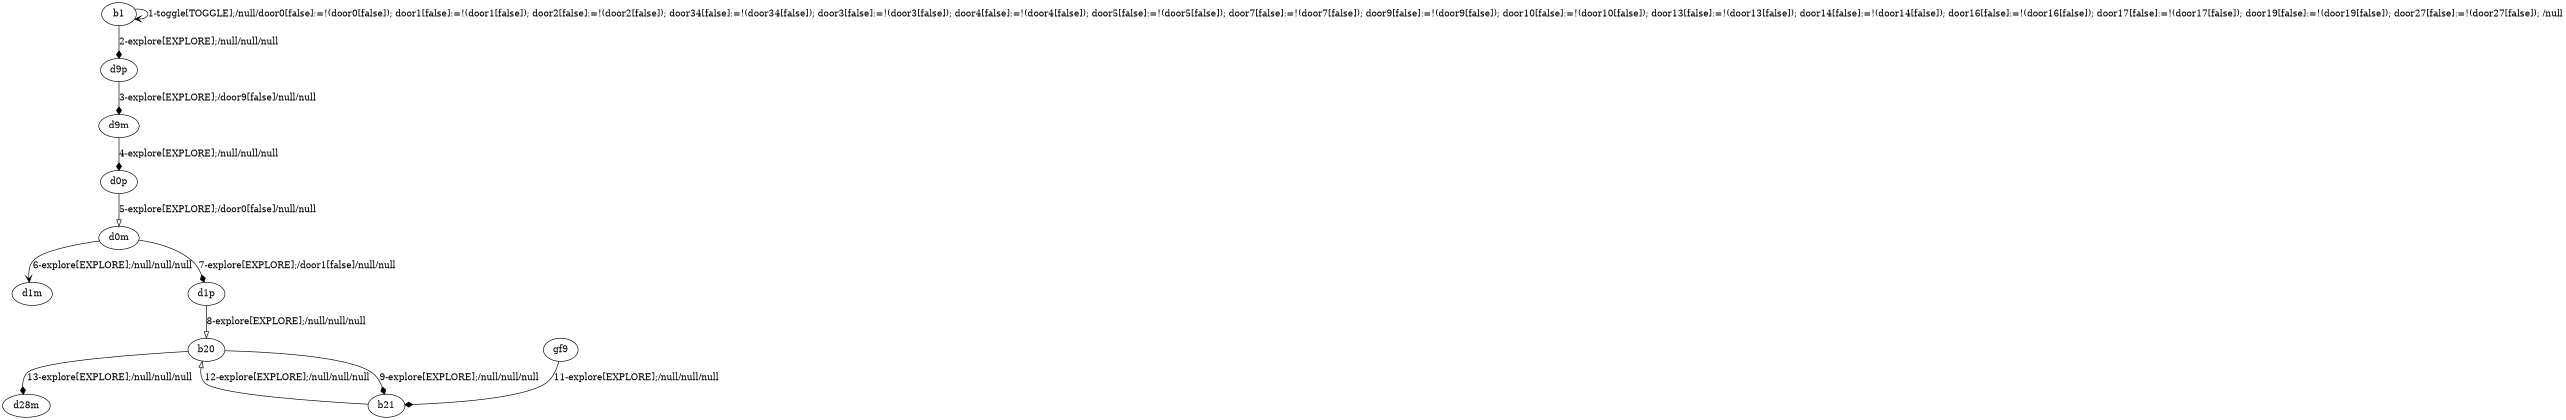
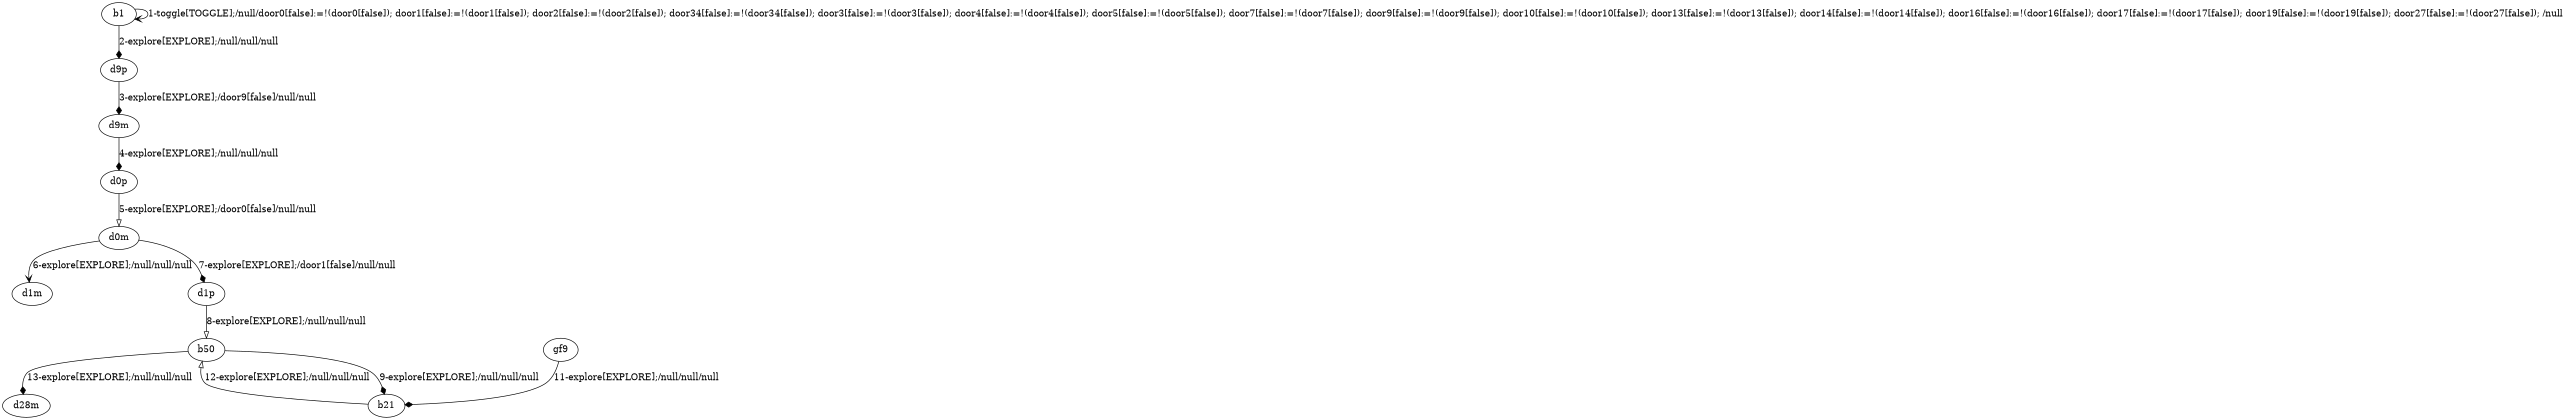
(206, 350) -> (206, 350)
